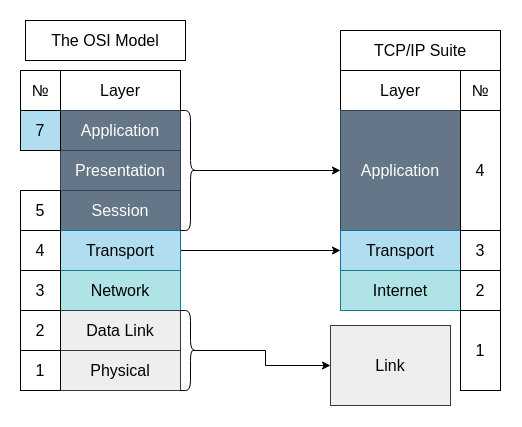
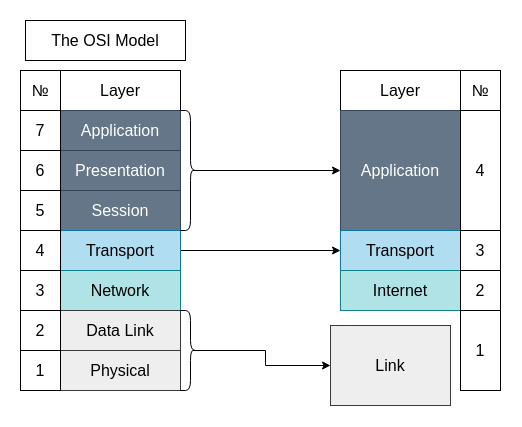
(421, 51) -> none
(41, 131) -> (41, 131)
none -> (41, 171)
